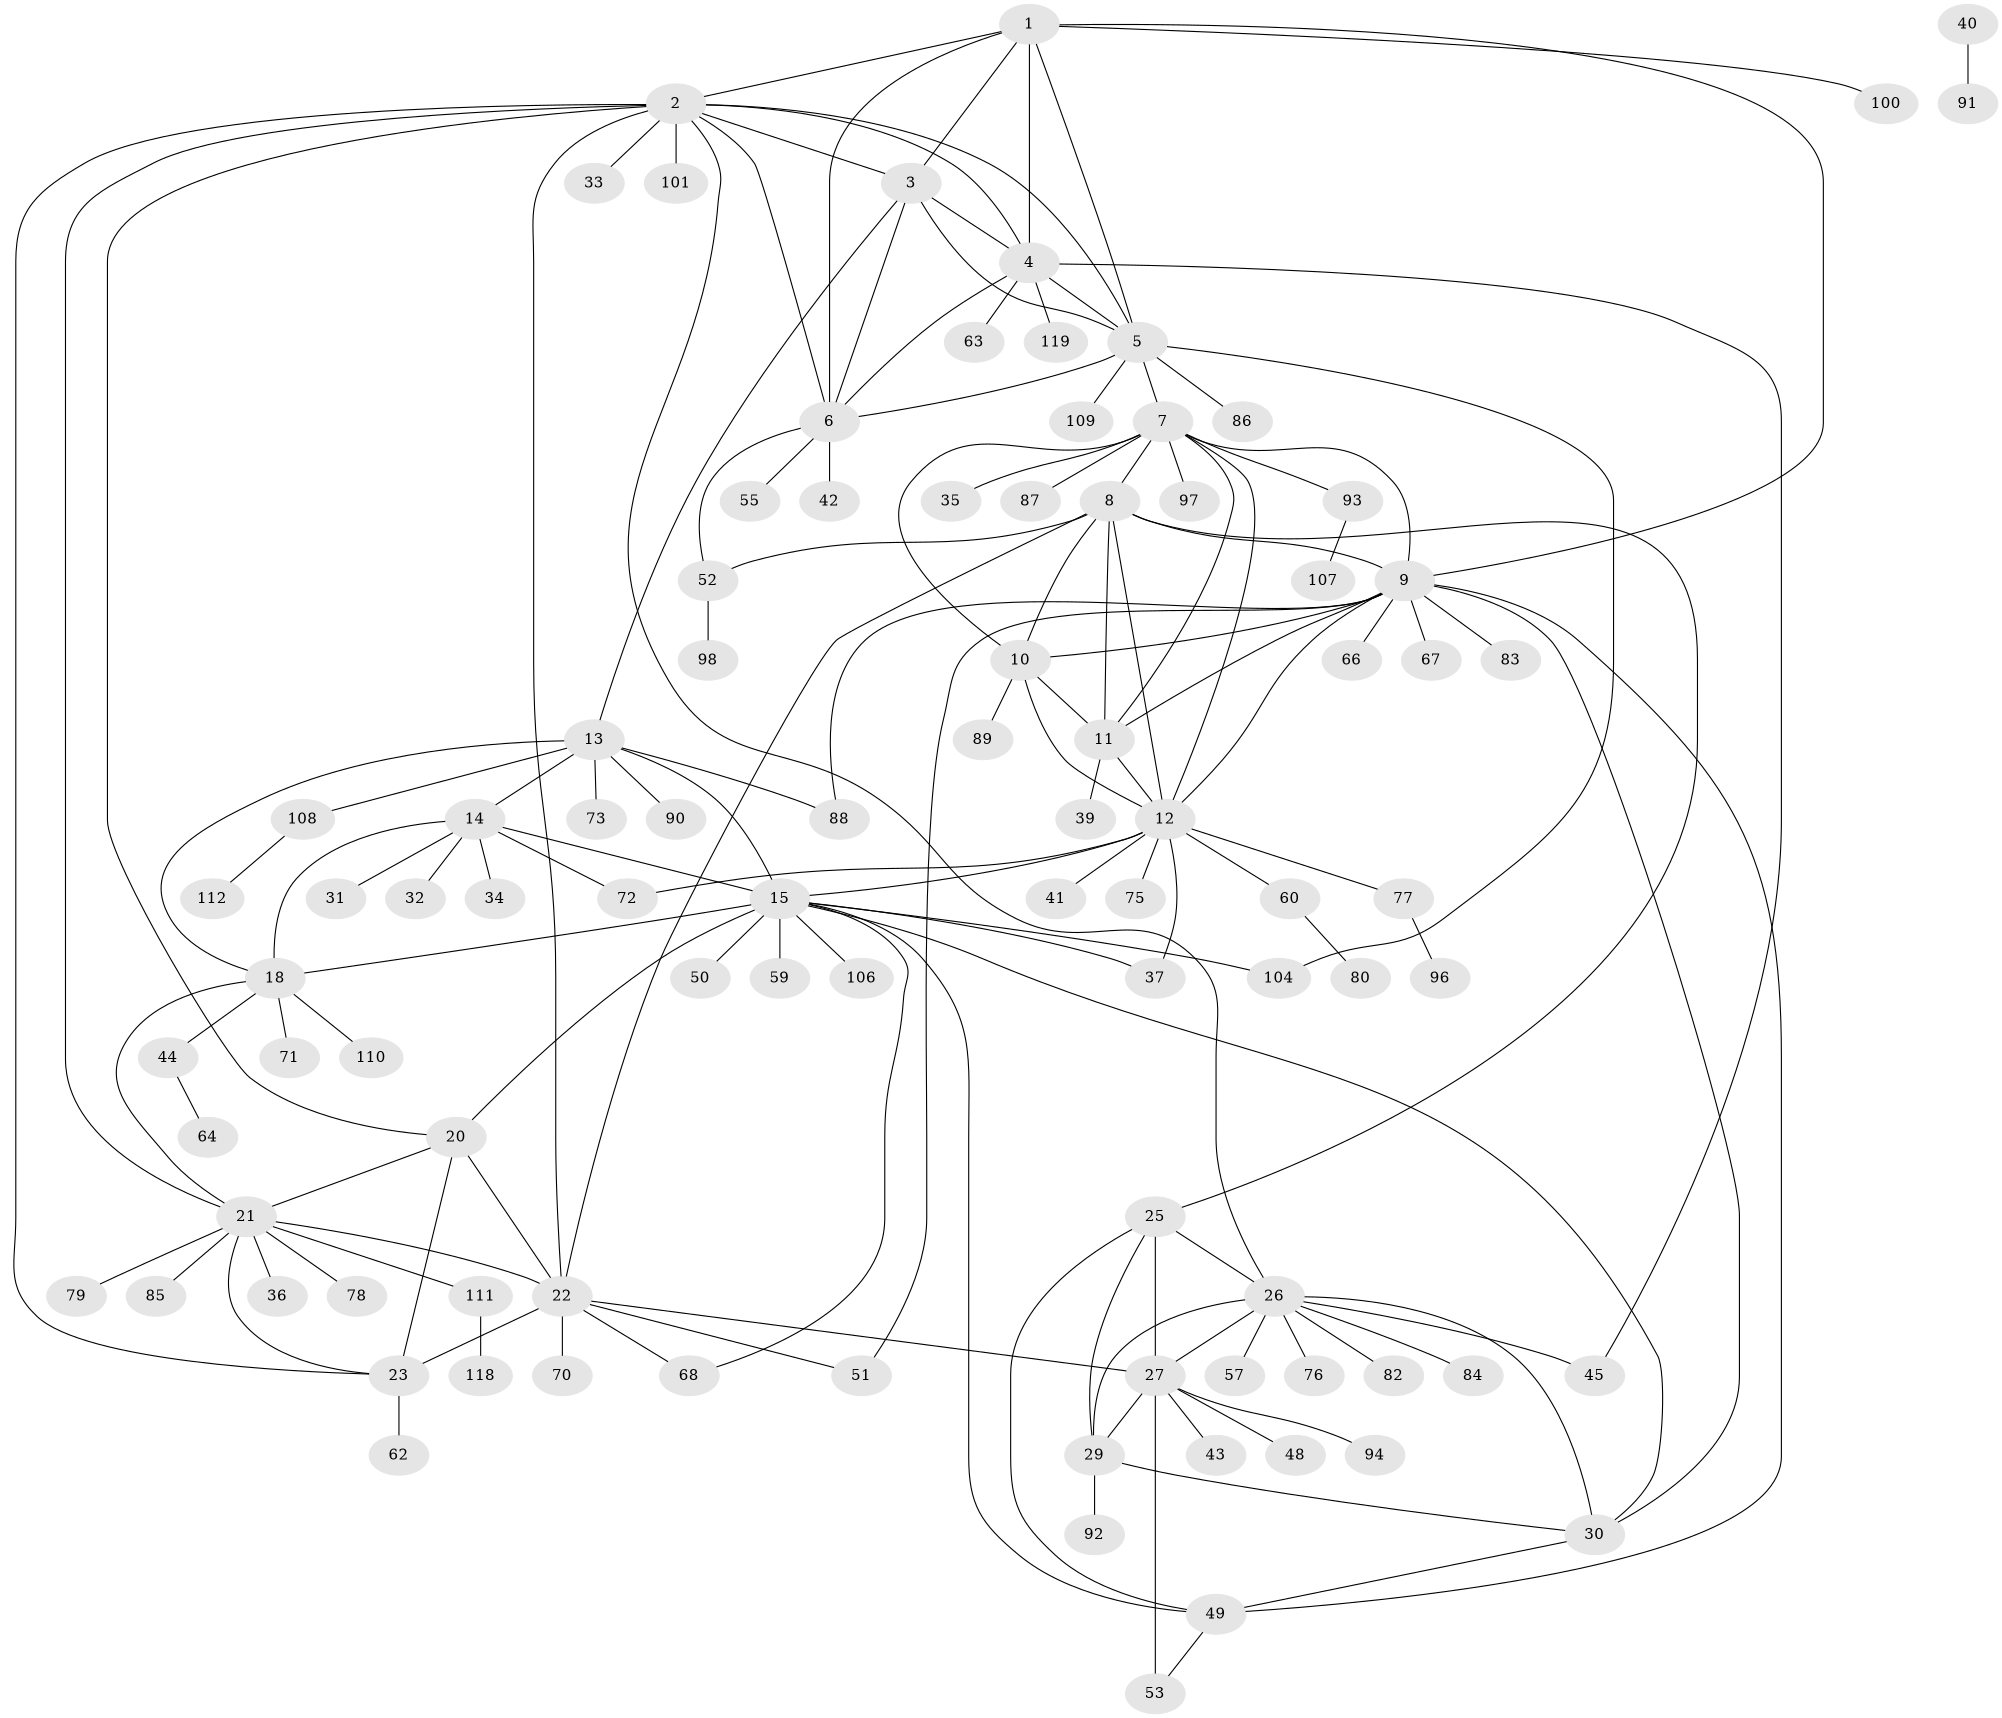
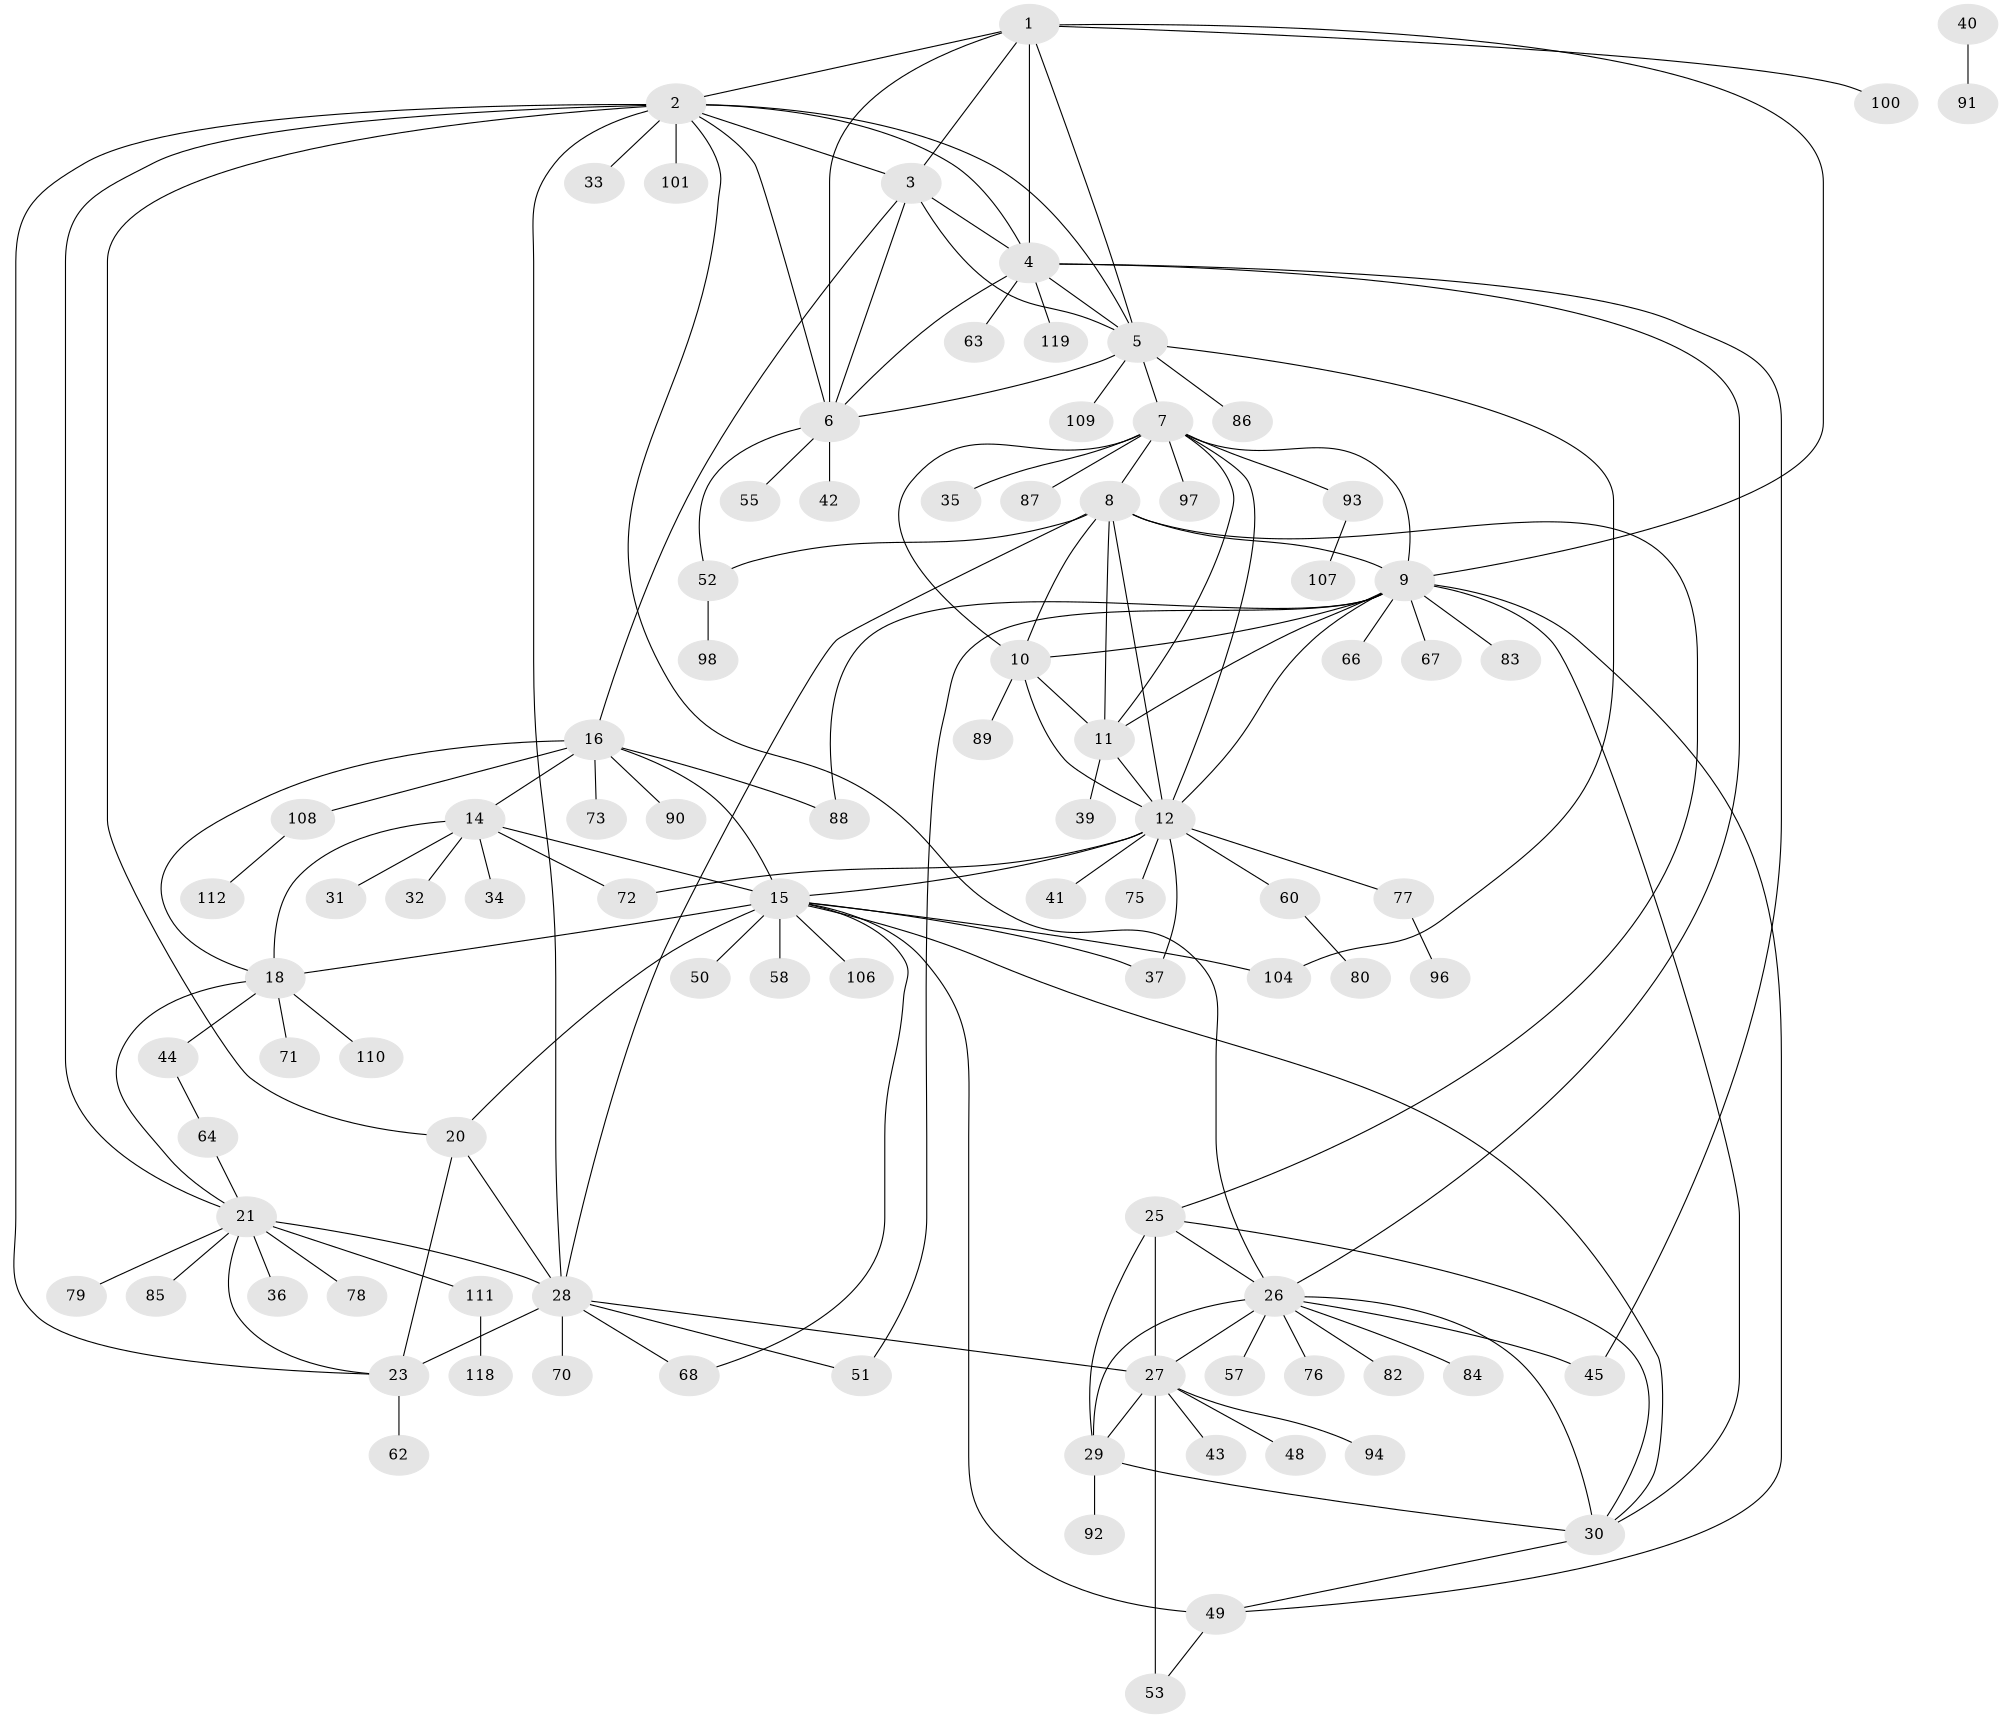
none -> (1739, 583)
(594, 740) -> (594, 740)
(780, 978) -> (780, 978)
(351, 1177) -> (227, 1177)
(562, 1296) -> (562, 1296)
(1011, 1445) -> (1501, 1287)
